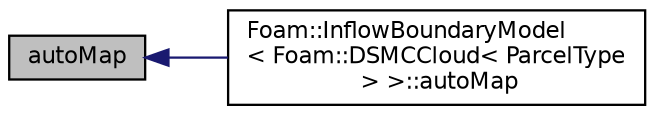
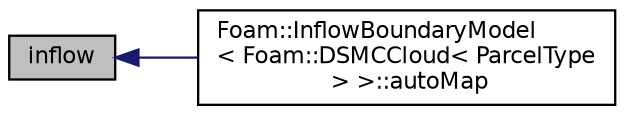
(77, 58) -> (62, 58)
